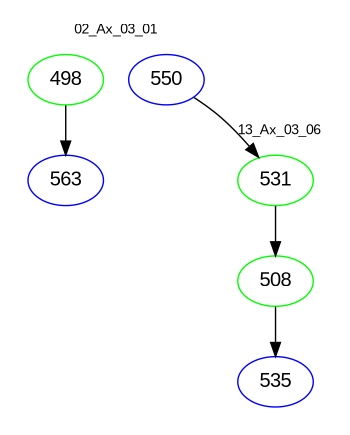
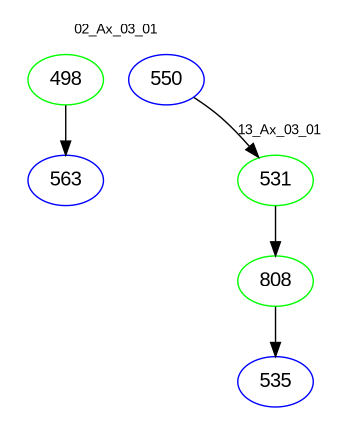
(280, 131) -> (280, 131)
(276, 281) -> (276, 281)
